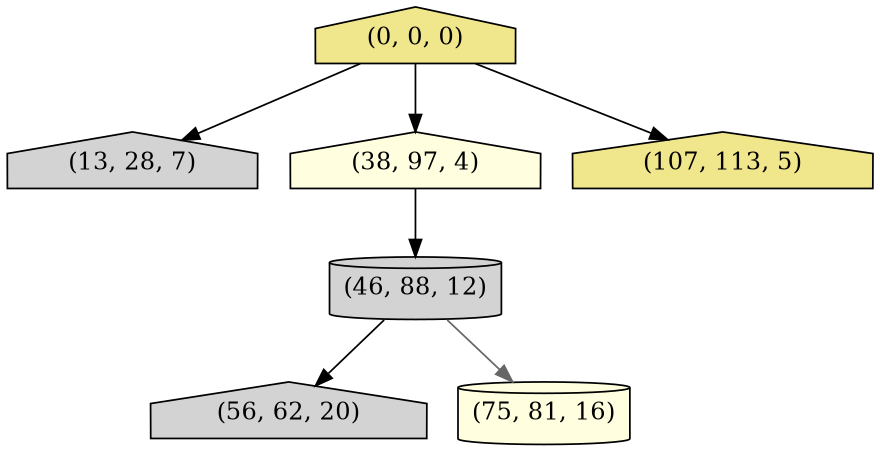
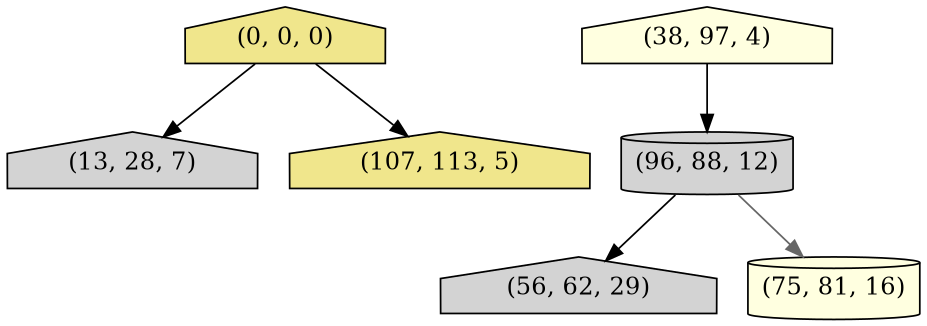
(415, 89) -> none
(415, 288) -> (707, 163)
(289, 413) -> (579, 288)
